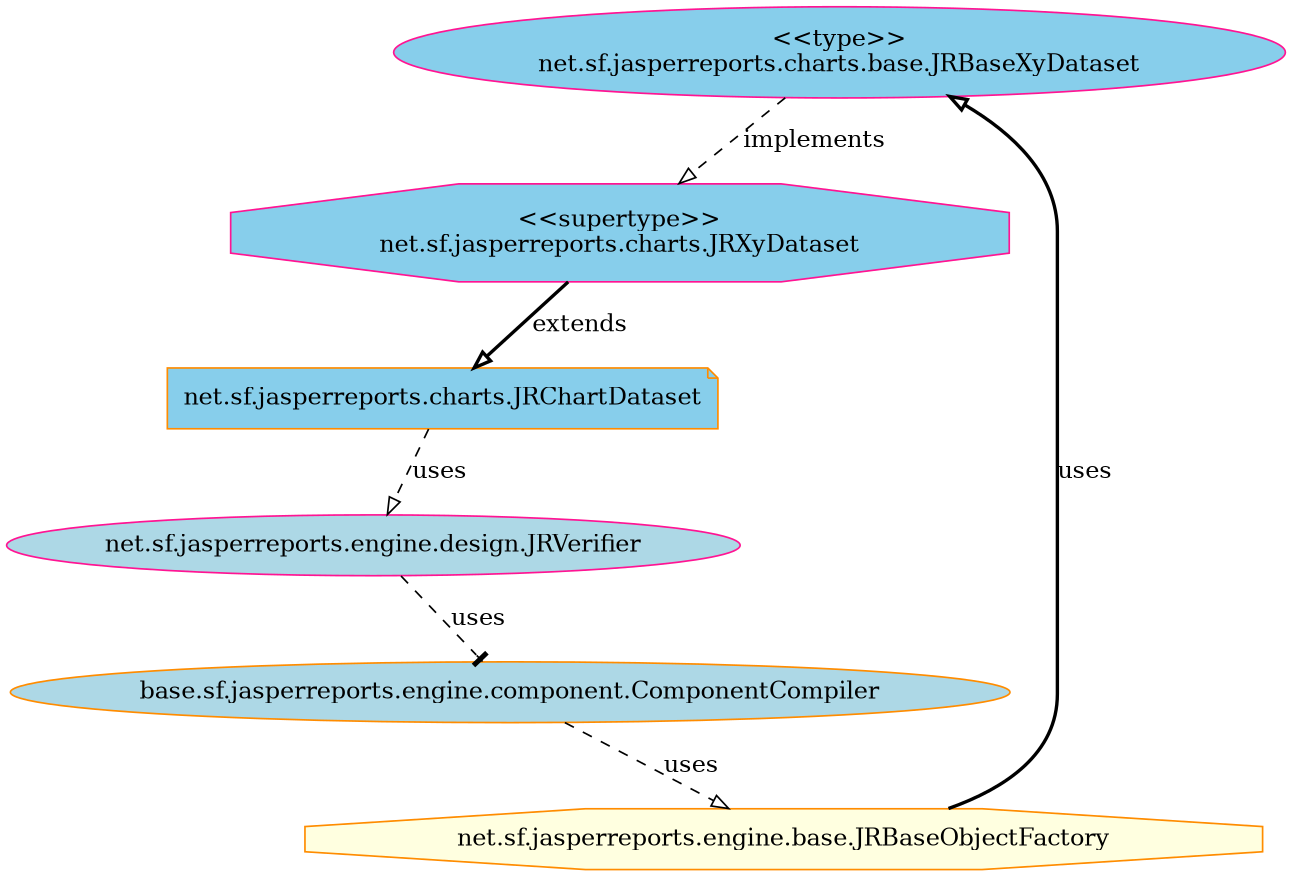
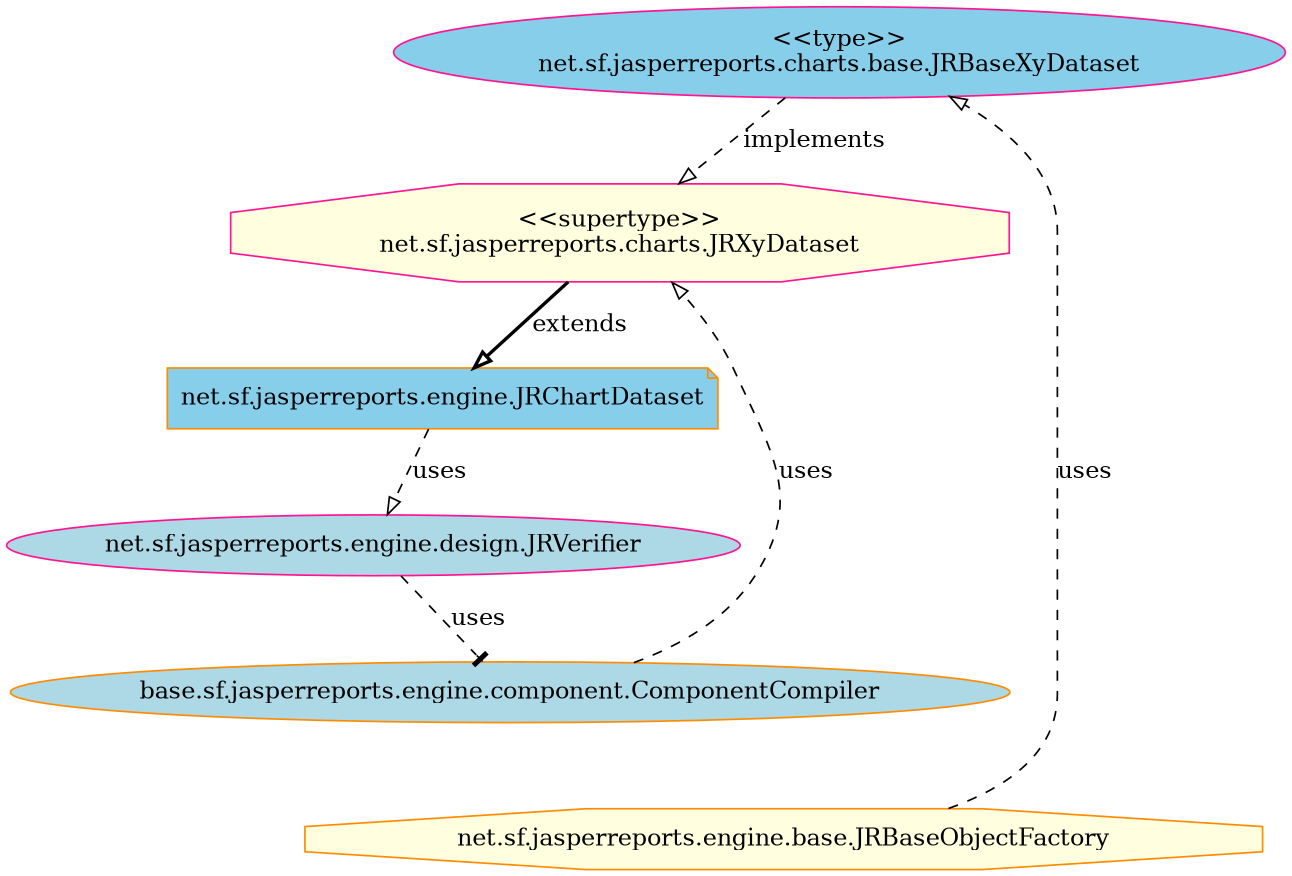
(620, 233) -> (620, 233)
(443, 398) -> (443, 398)
(1057, 465) -> (1057, 465)
(639, 762) -> (780, 502)
